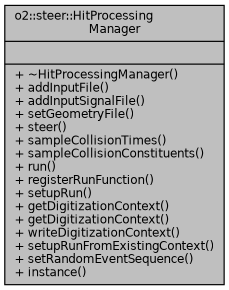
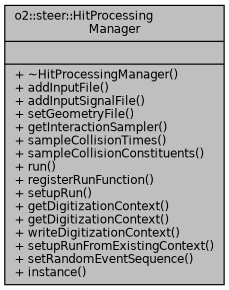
(41, 128) -> (91, 128)
